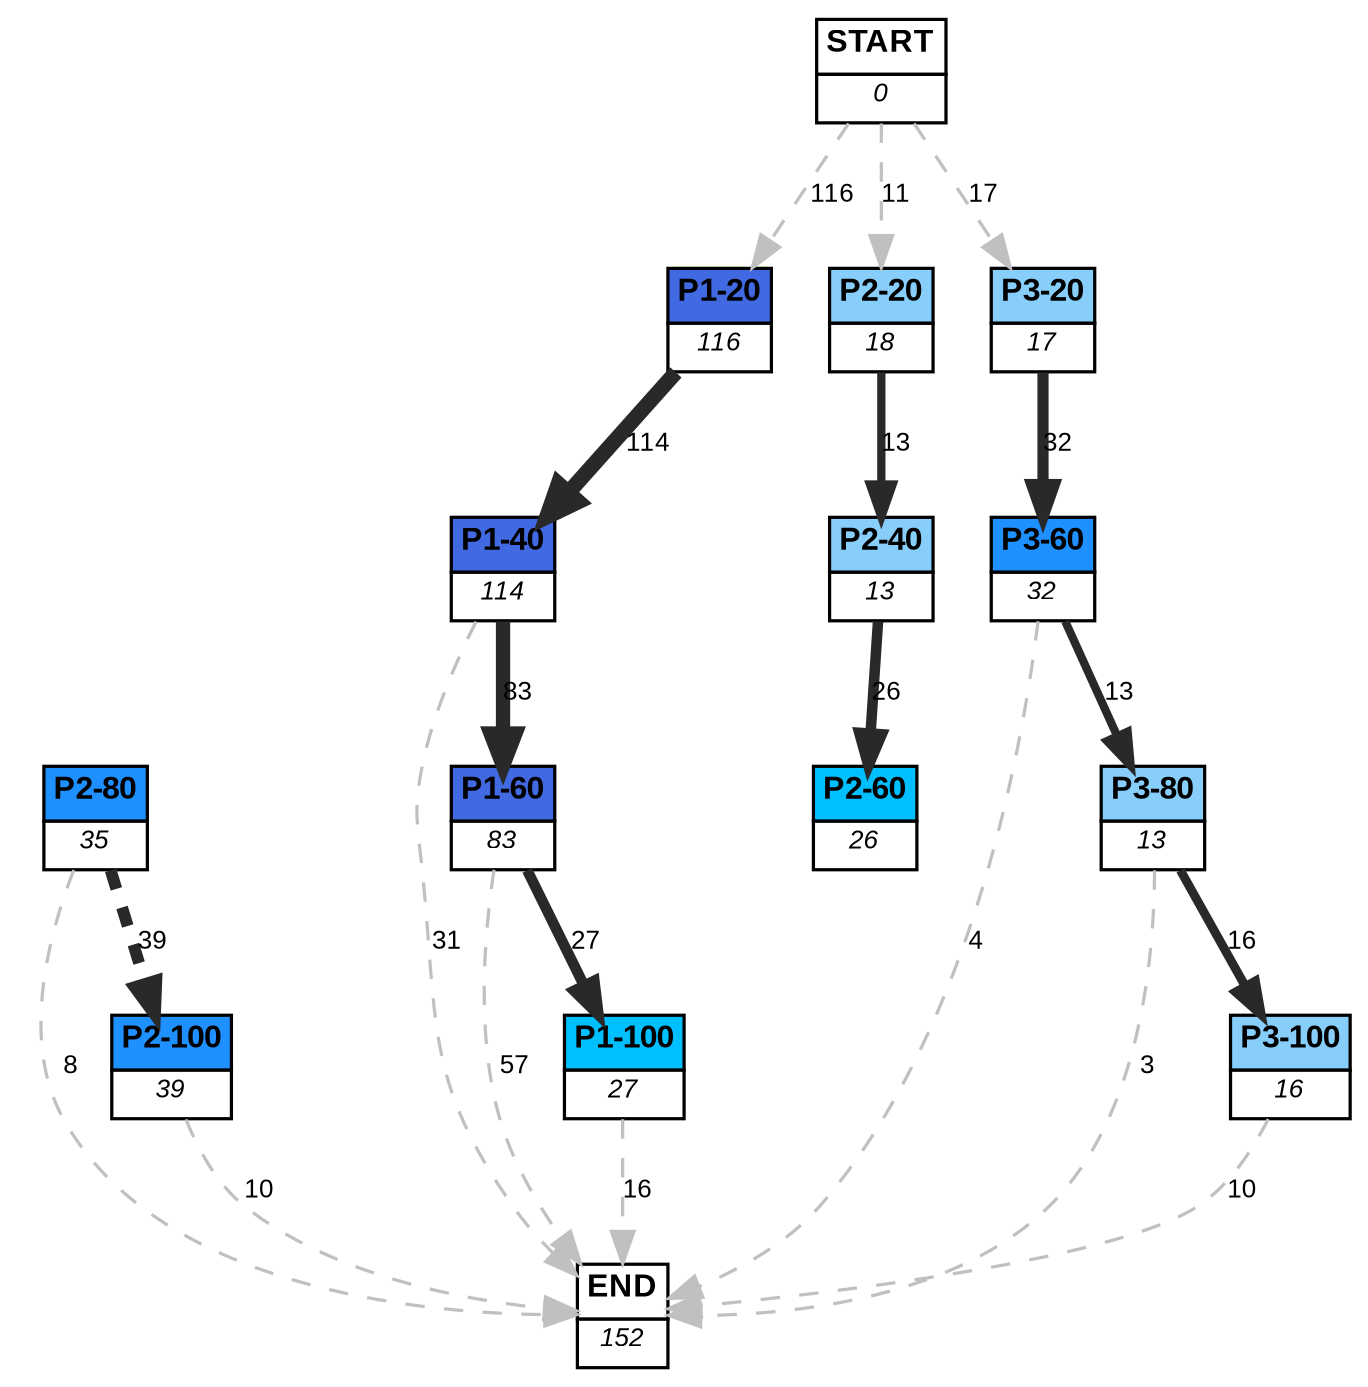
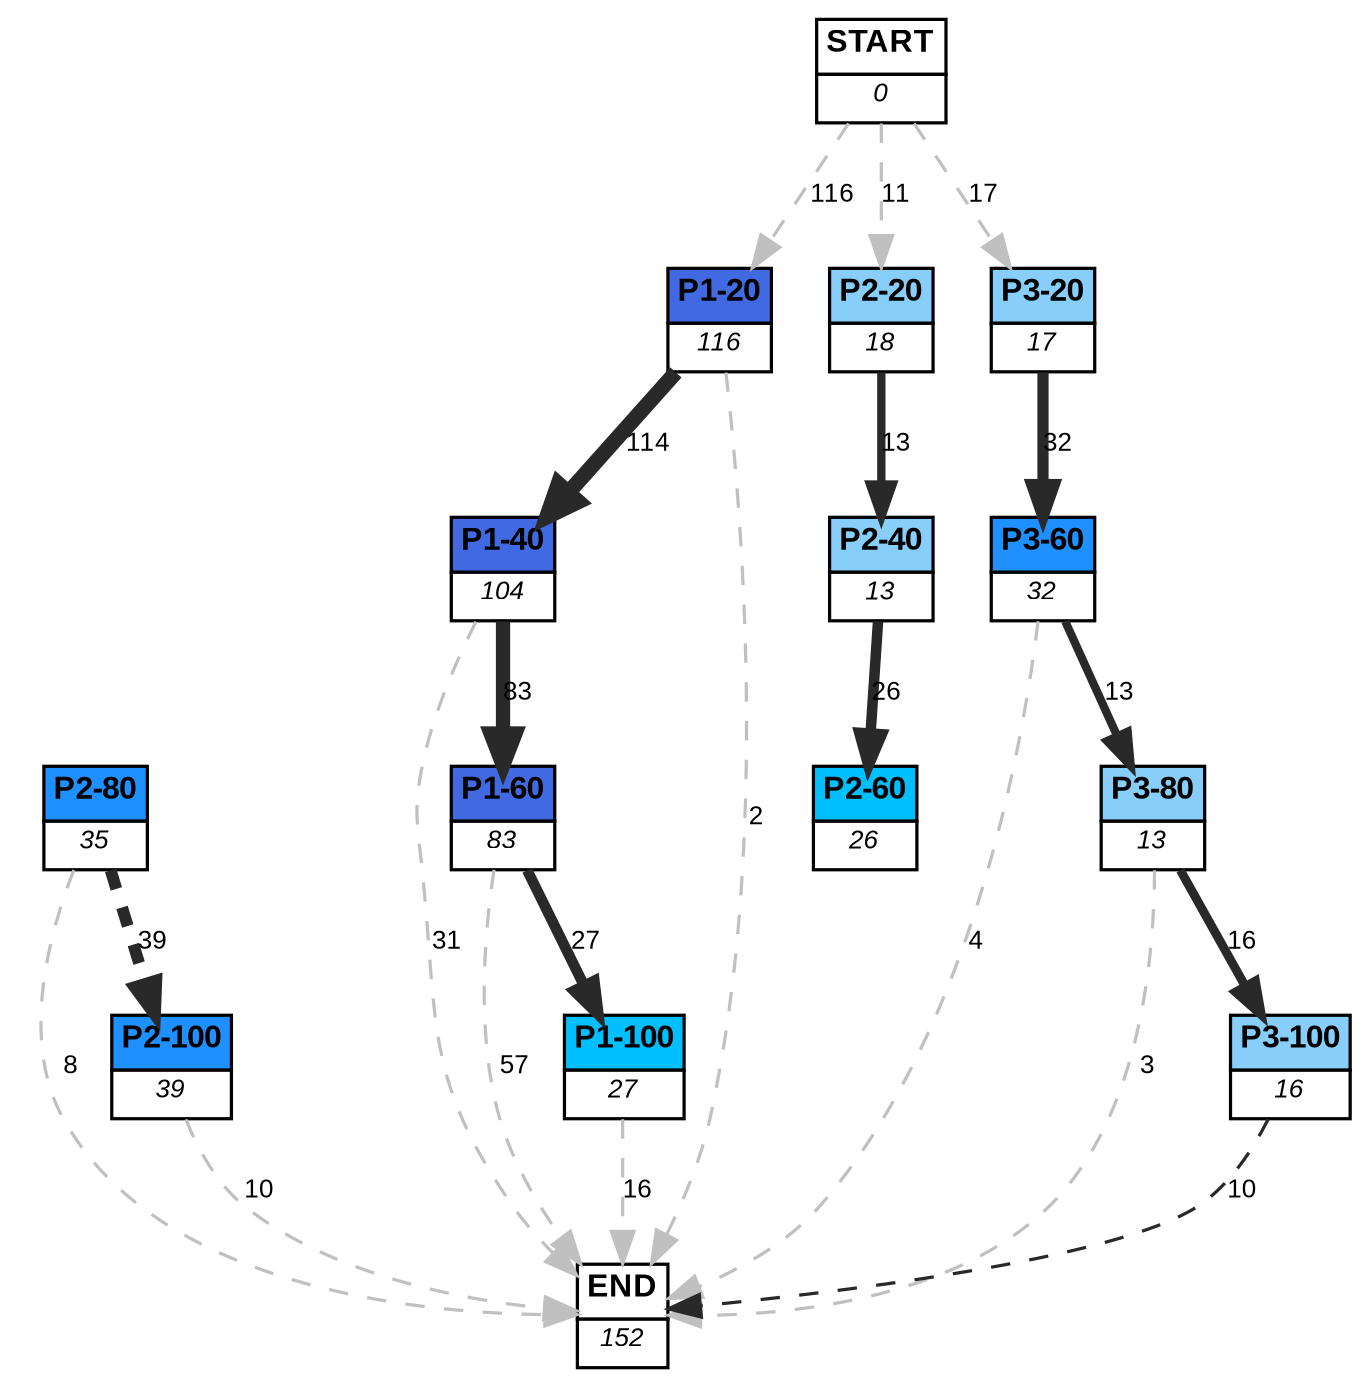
(503, 592) -> (503, 592)
none -> (745, 808)
(1009, 1264) -> (1009, 1264)
